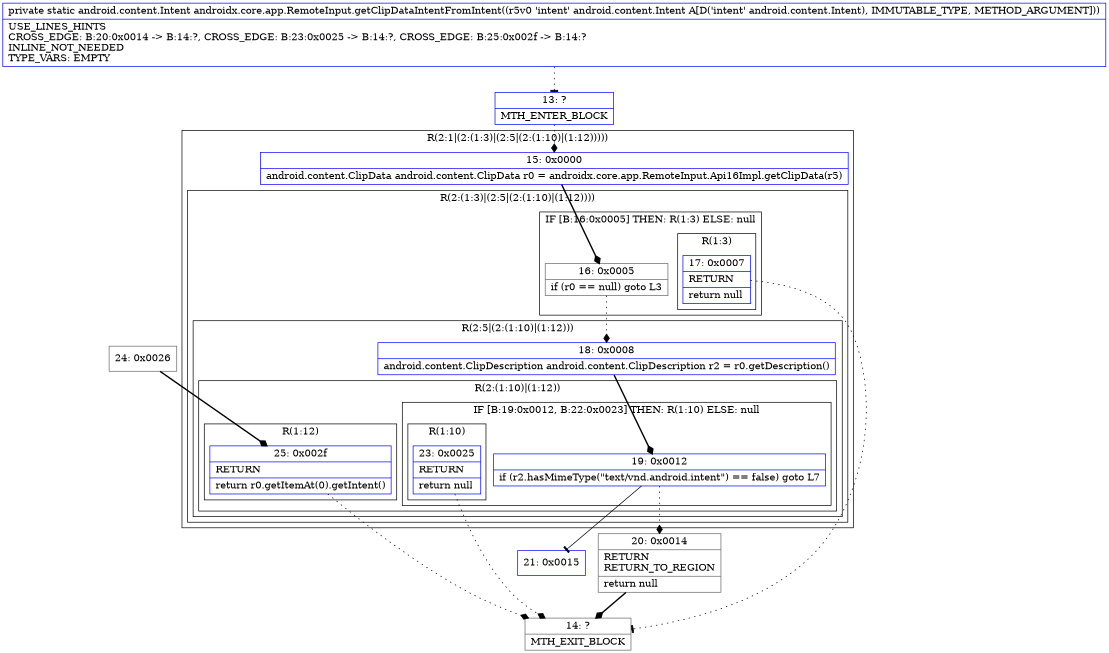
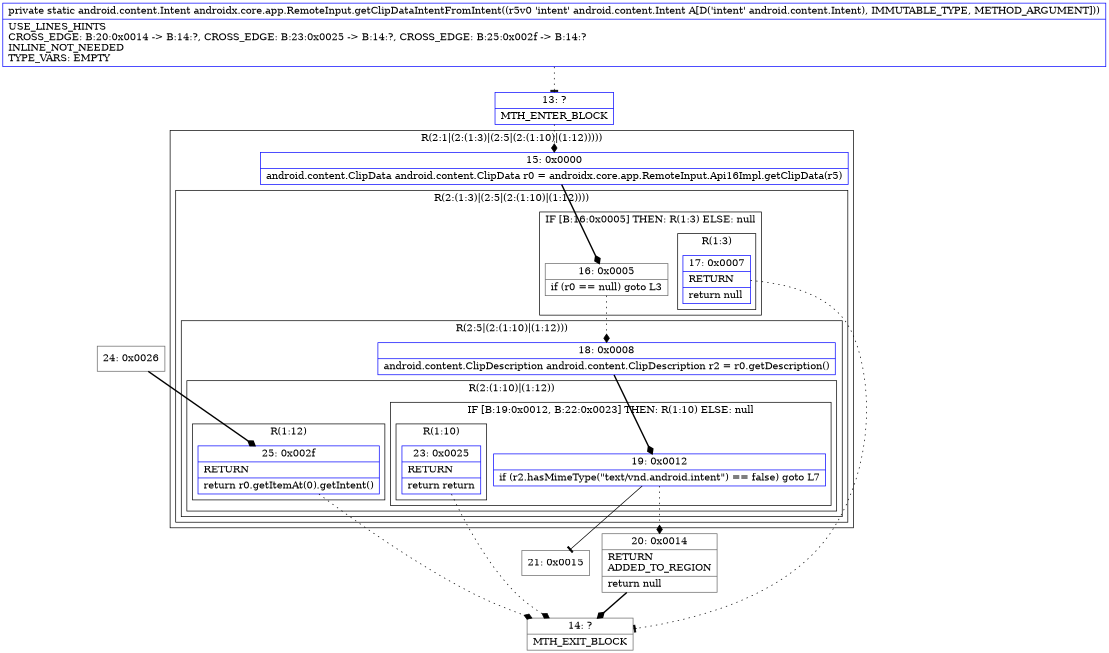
(446, 486) -> (441, 486)
(552, 563) -> (556, 563)
(660, 568) -> (660, 568)
